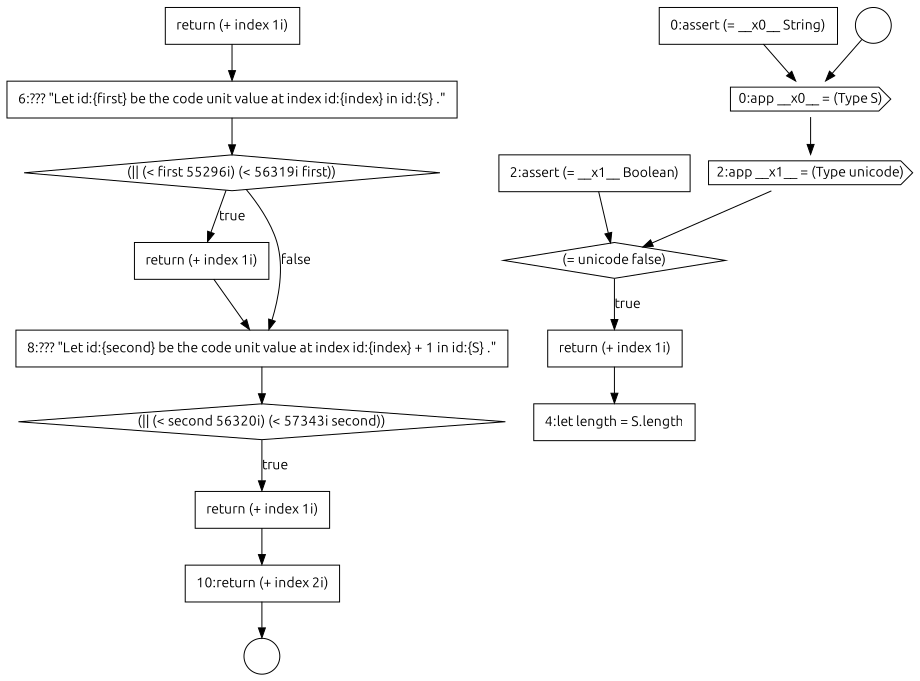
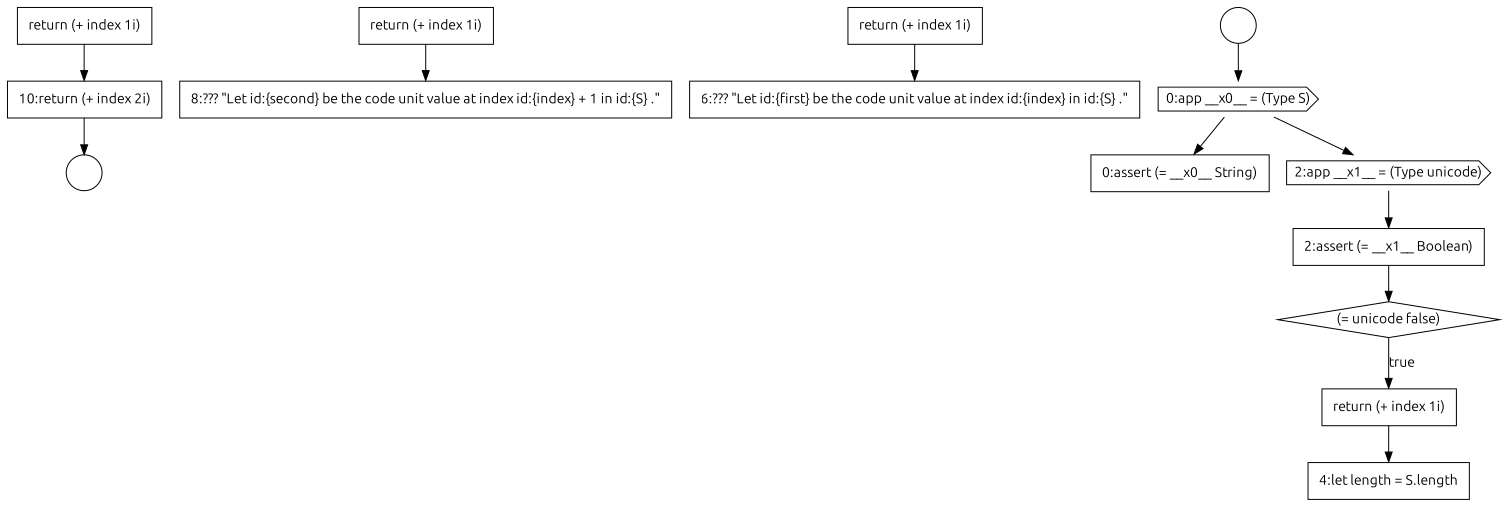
(776, 59) -> (1212, 132)
(232, 173) -> none
(712, 217) -> (1389, 204)
(262, 422) -> none
